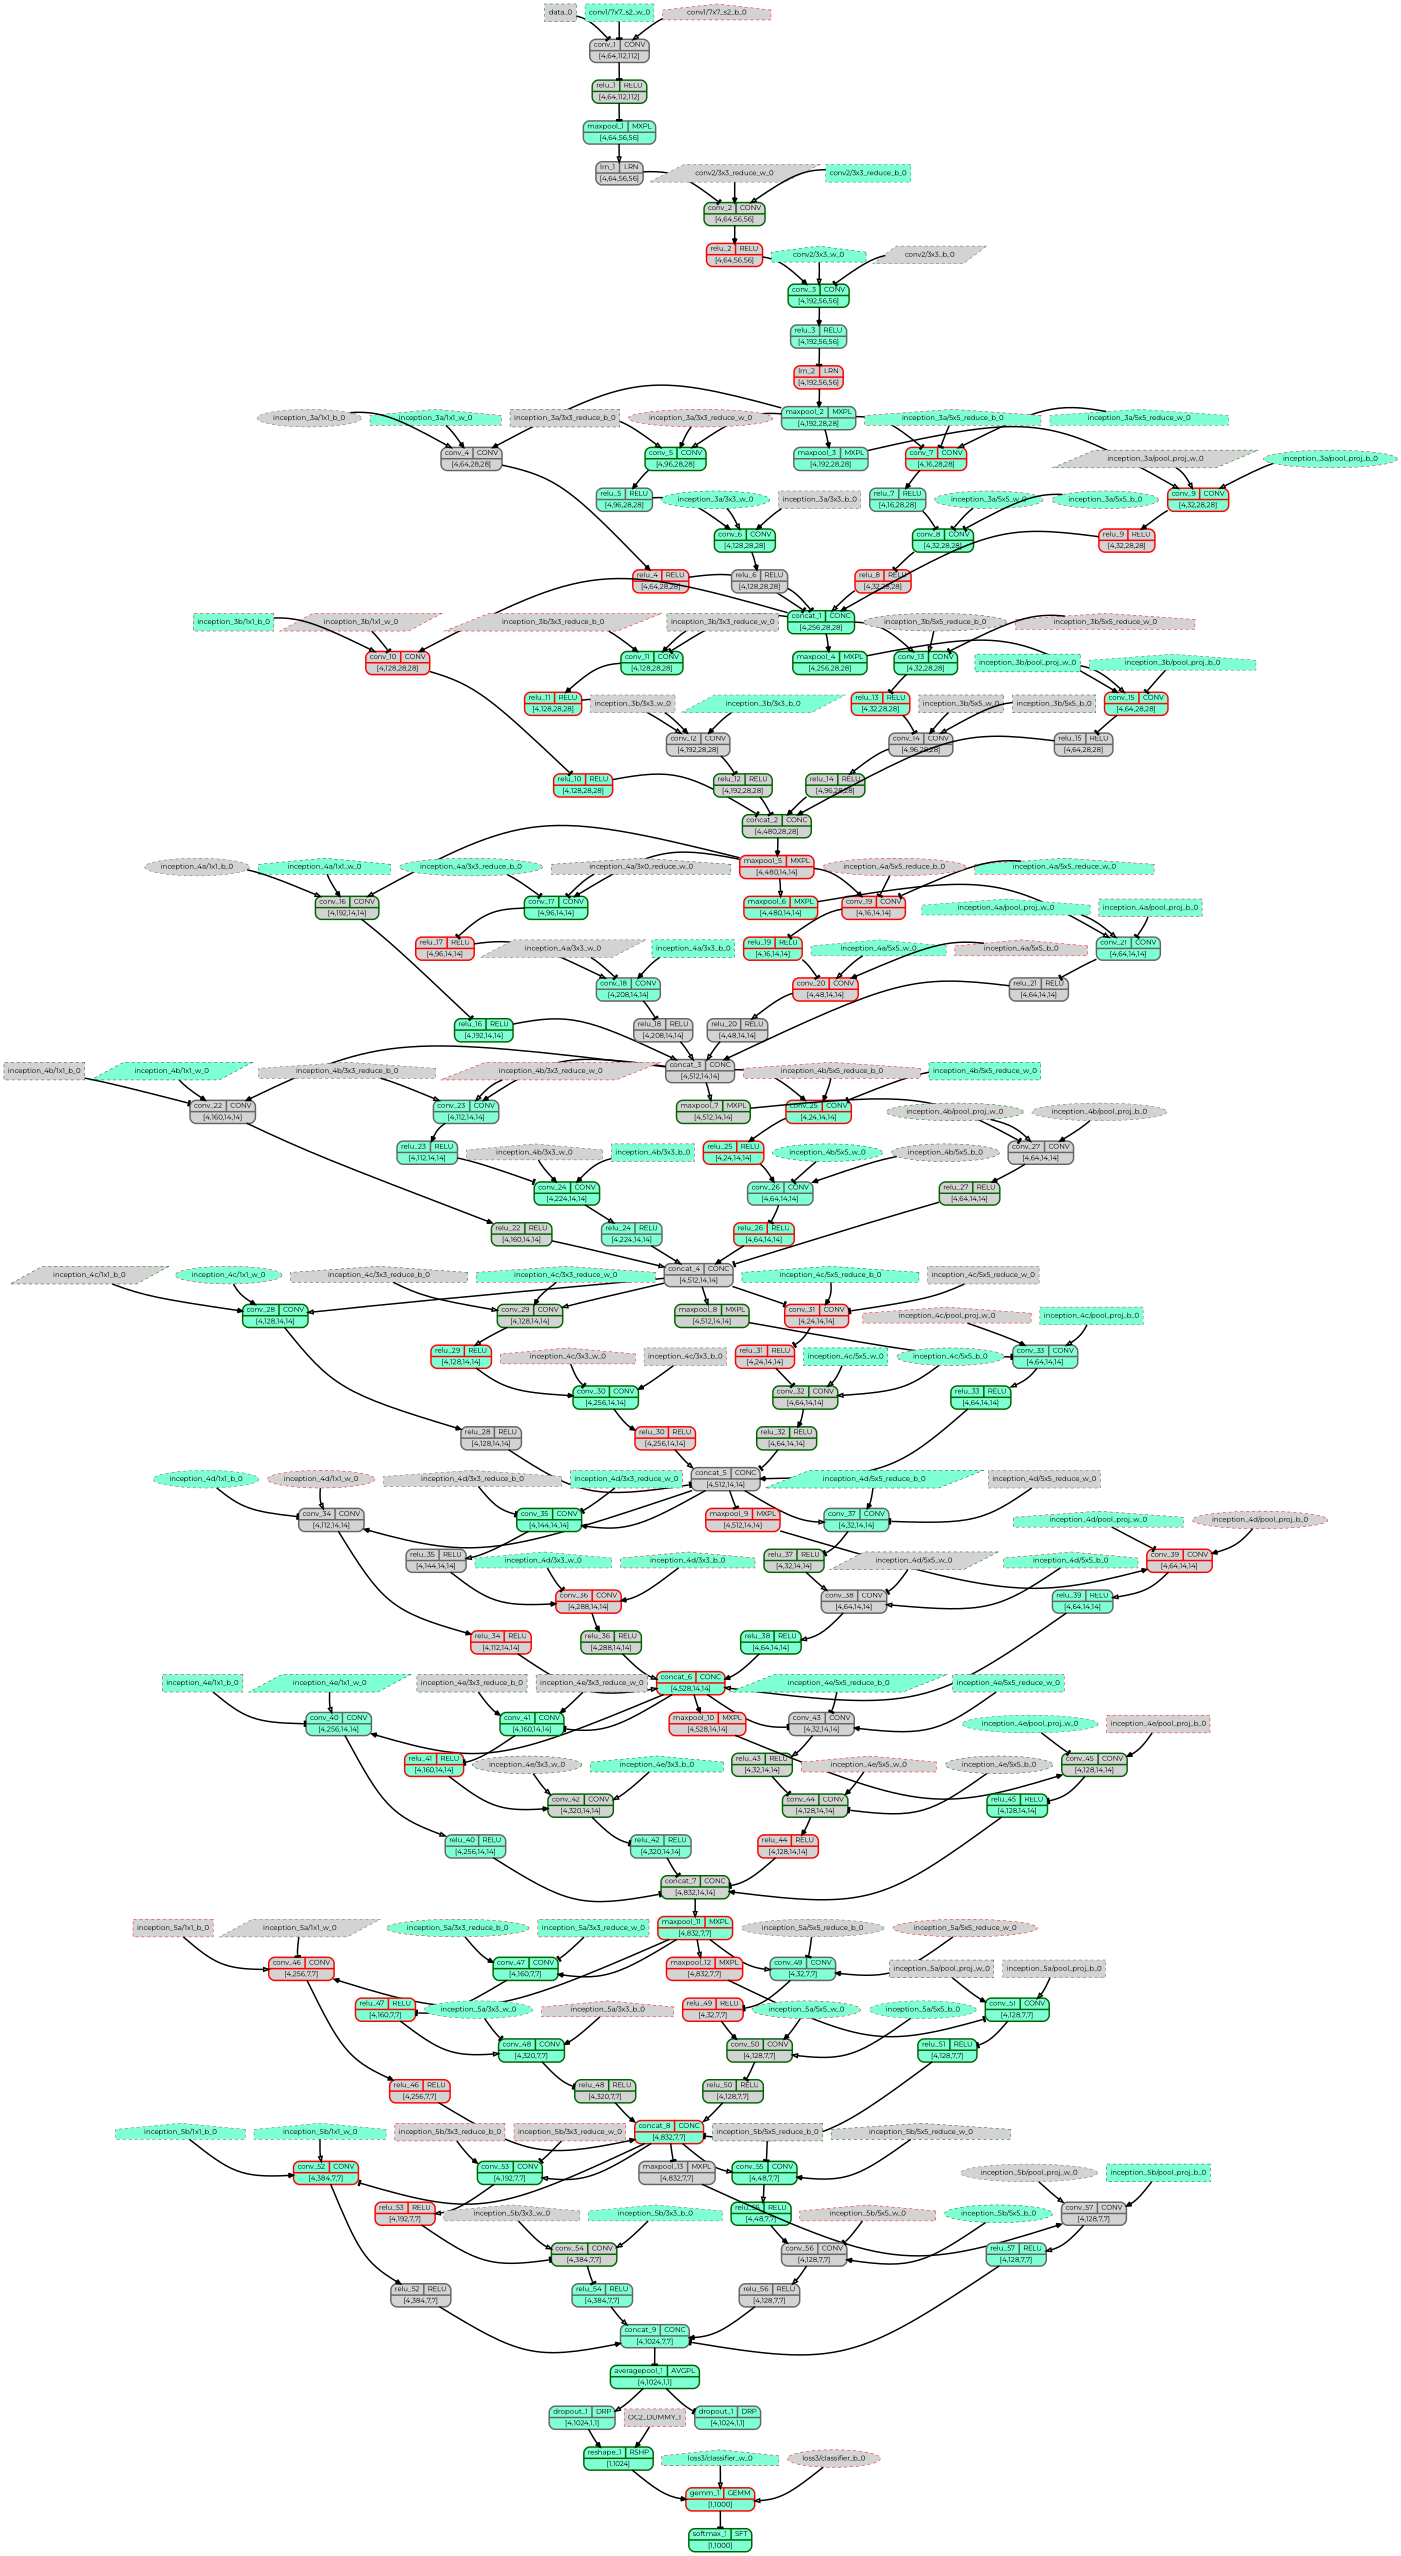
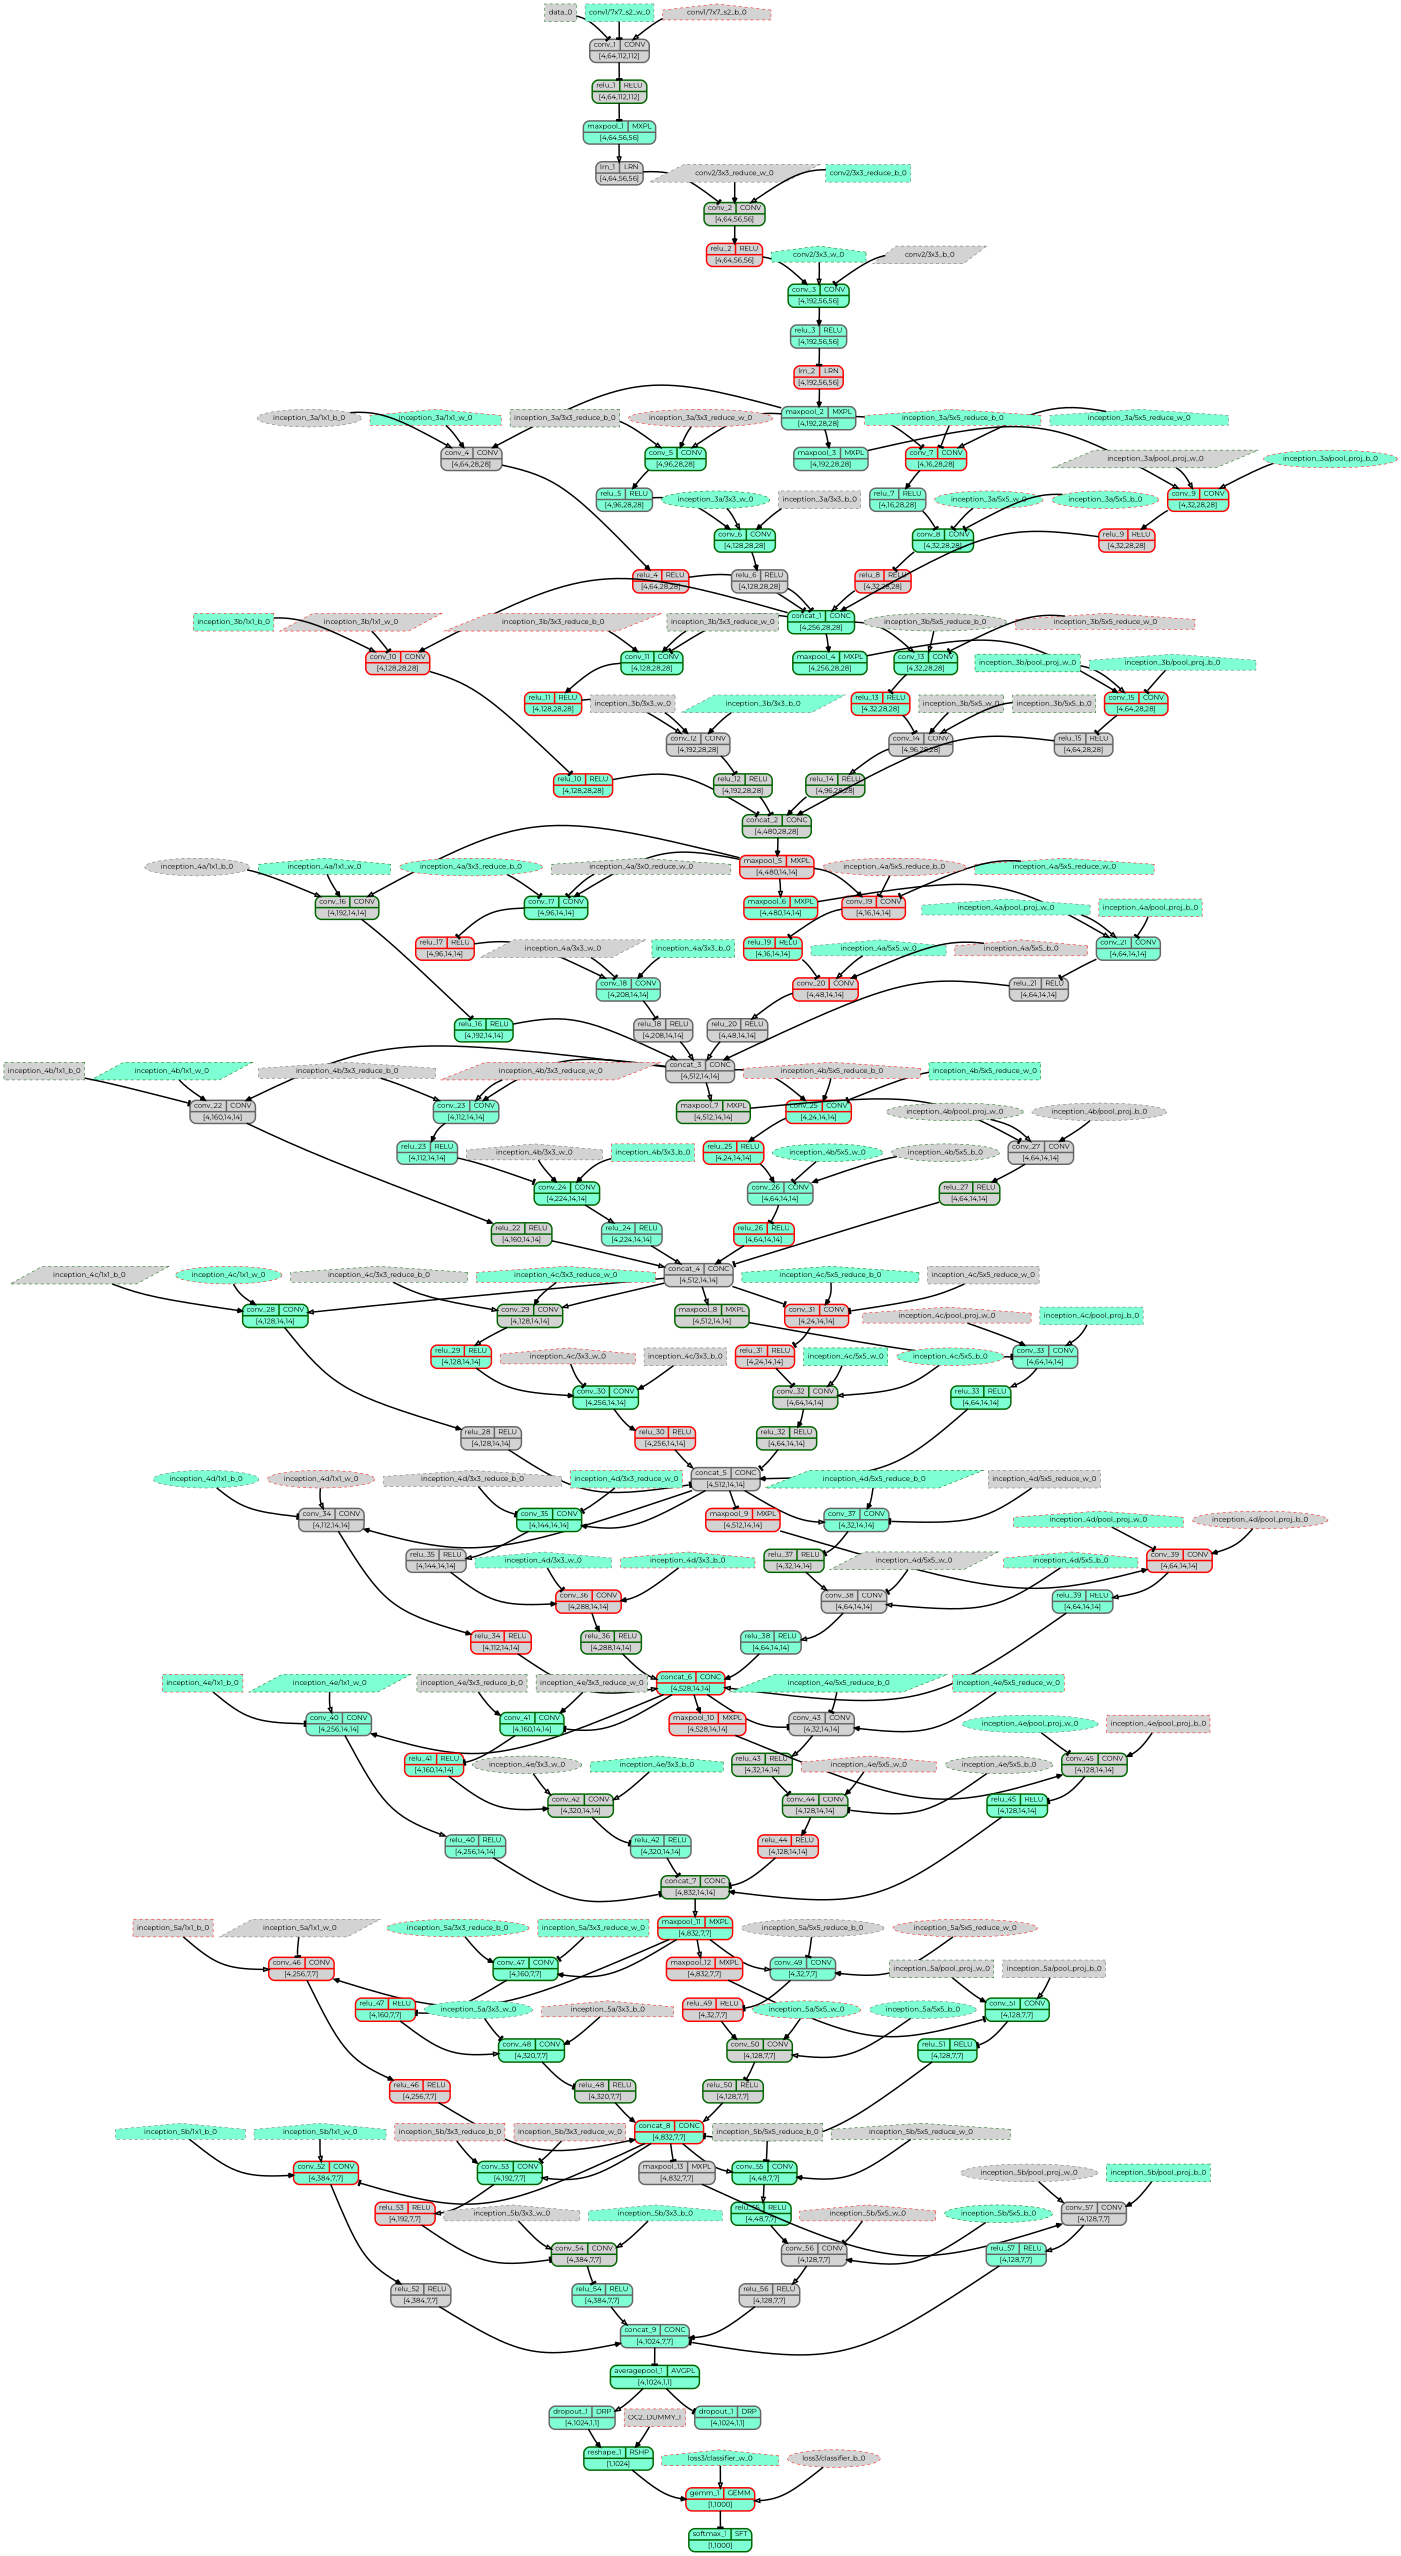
(771, 1642) -> (771, 1642)
